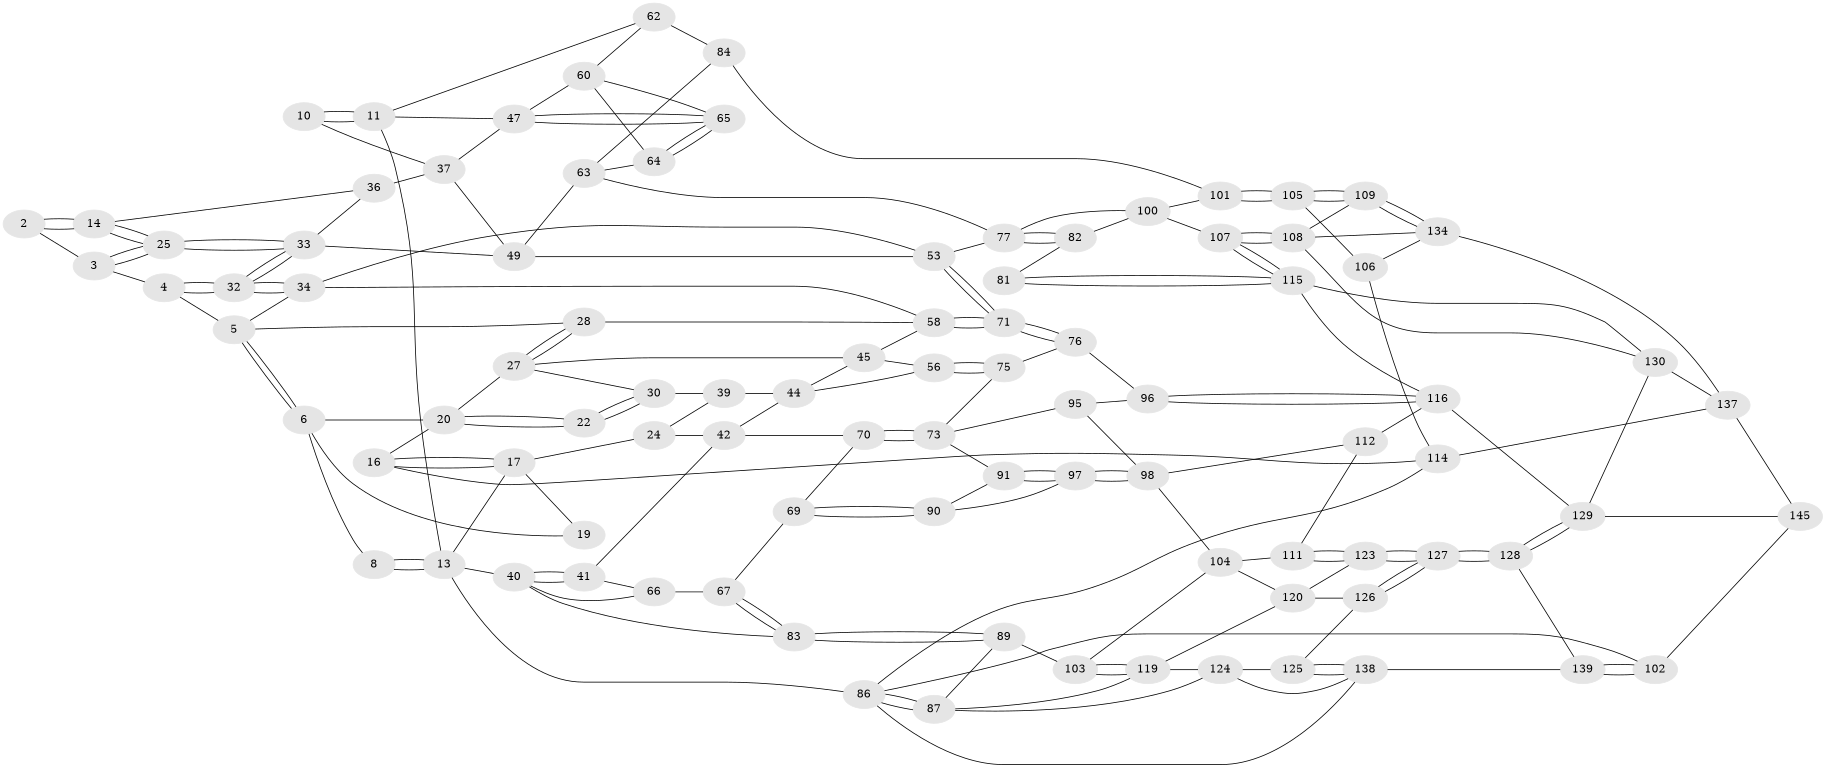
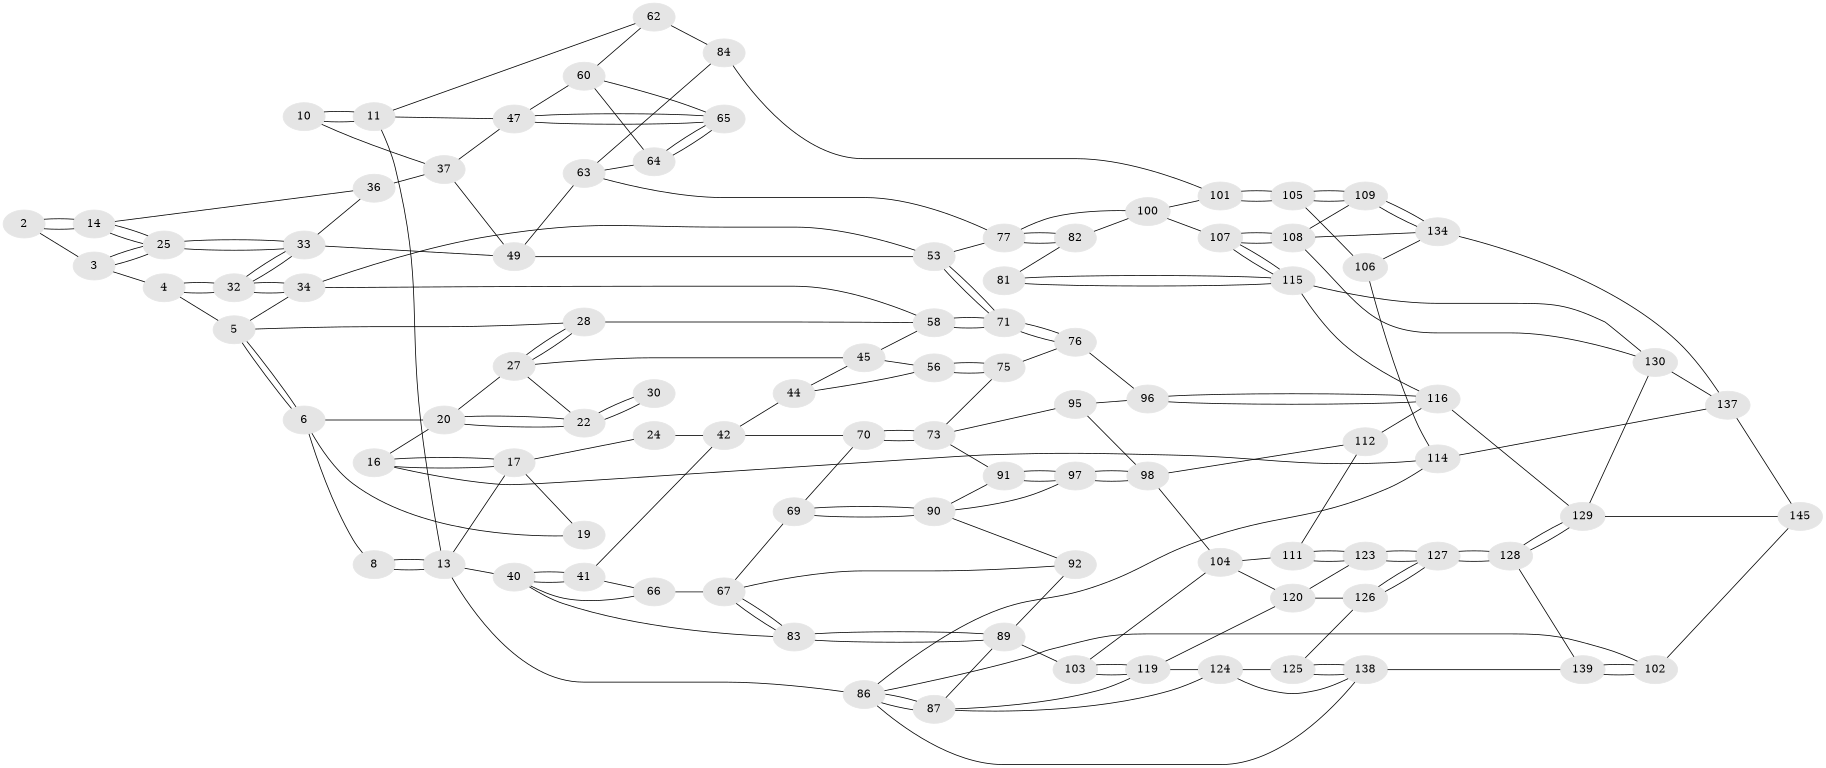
(584, 380) -> (549, 395)
(724, 394) -> none
none -> (1075, 565)
